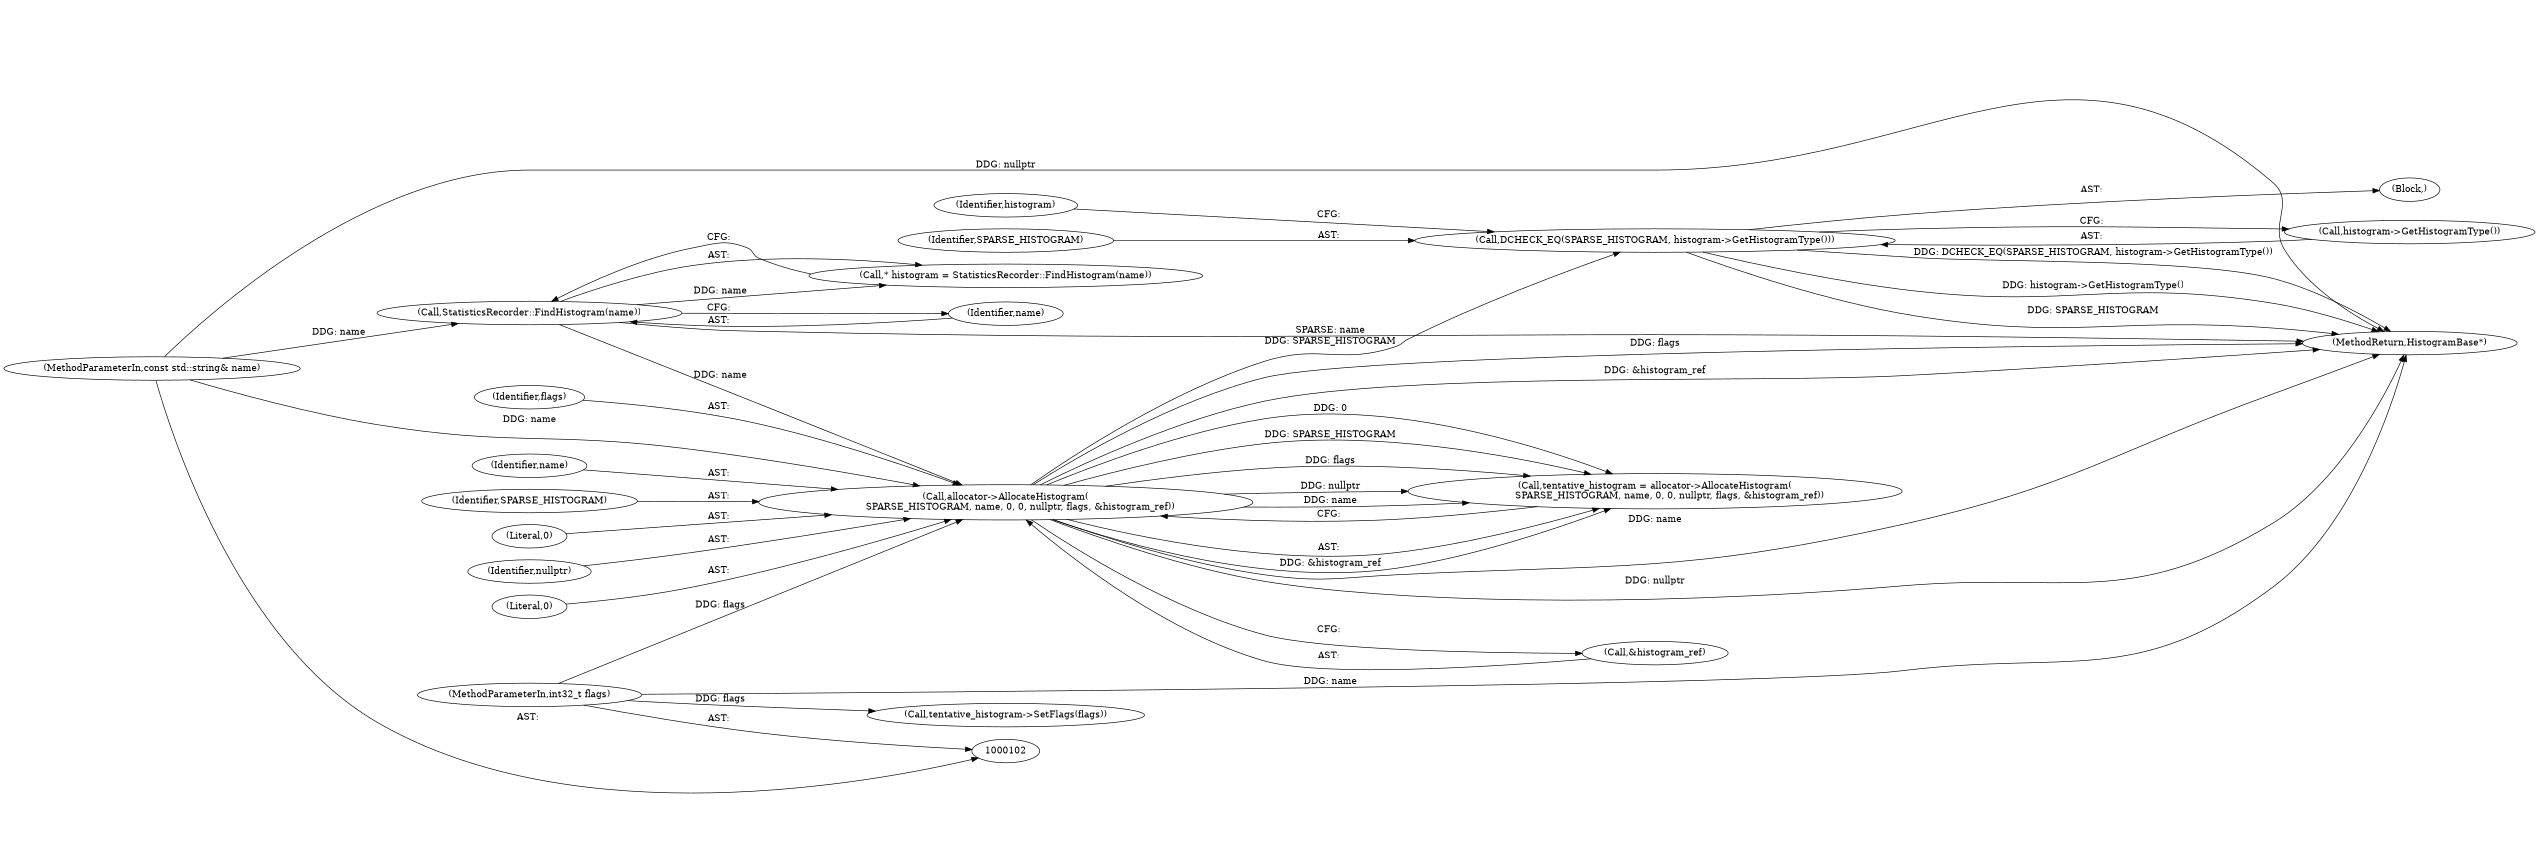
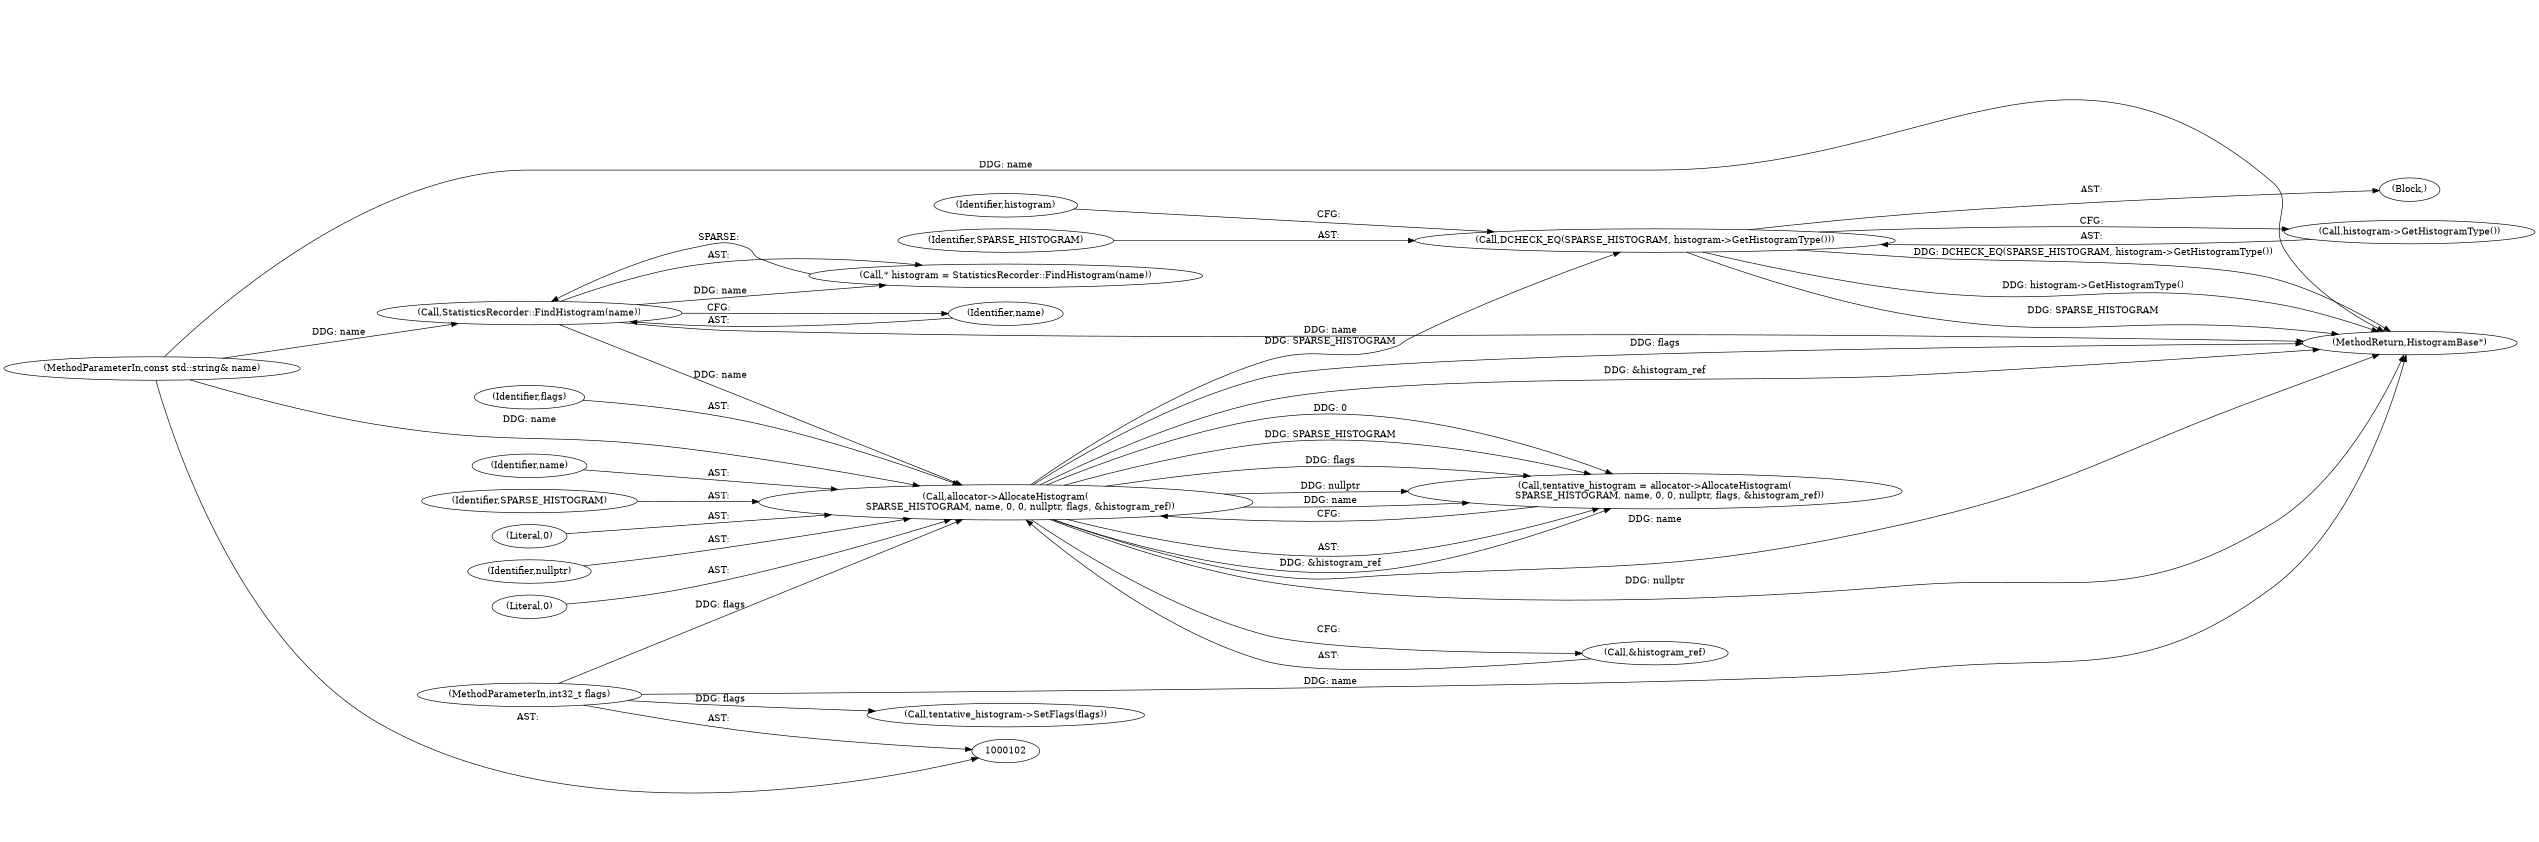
(1006, 165) -> (1006, 165)
(720, 238) -> (720, 238)
(1330, 330) -> (1330, 330)
